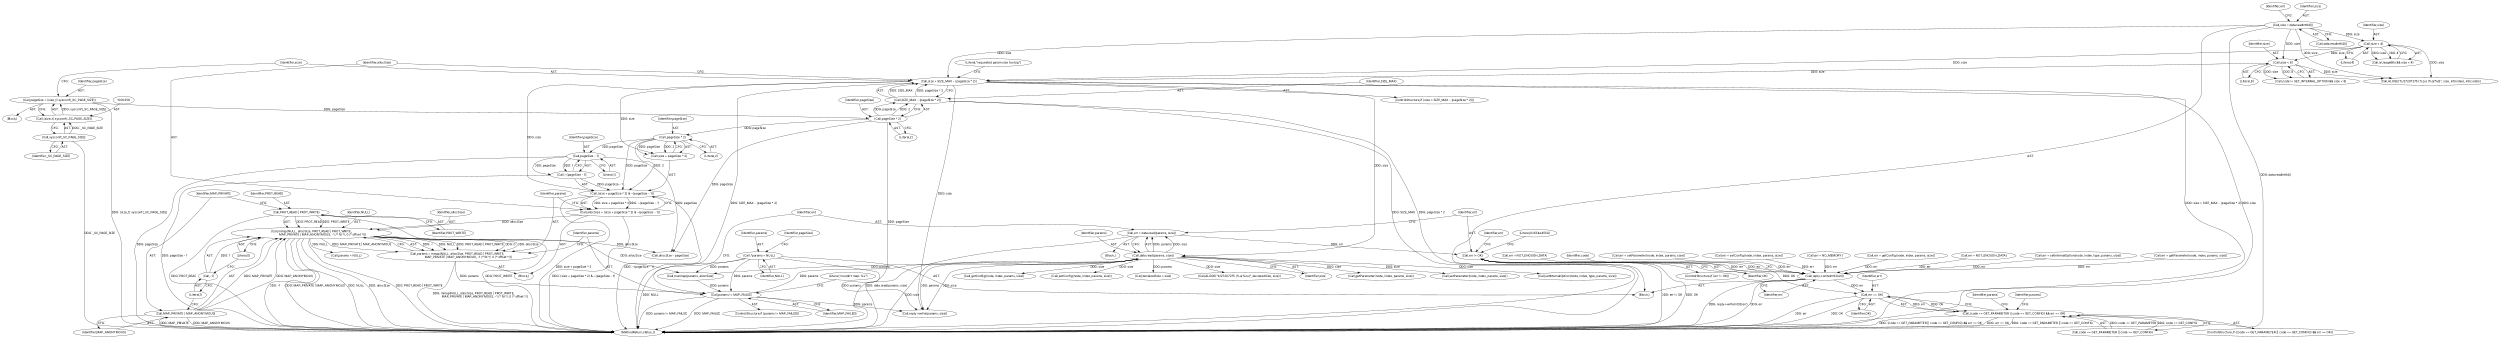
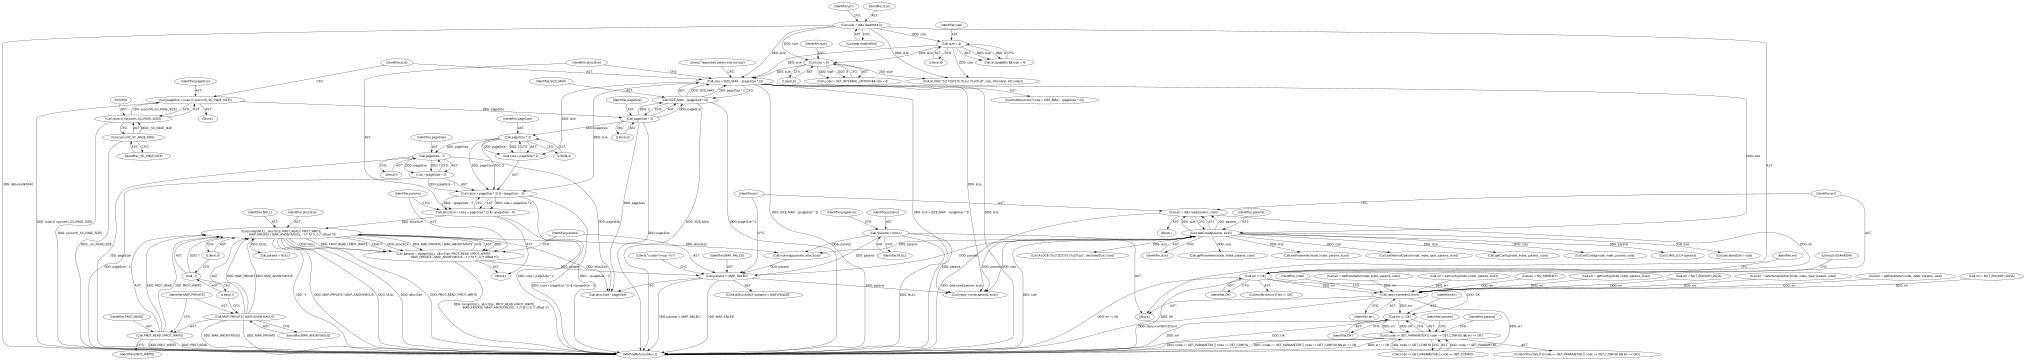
(386, 217) -> (193, 324)
(175, 256) -> (118, 267)
none -> (1678, 256)
(1163, 267) -> (1683, 244)
(794, 302) -> (660, 282)
none -> (62, 344)
